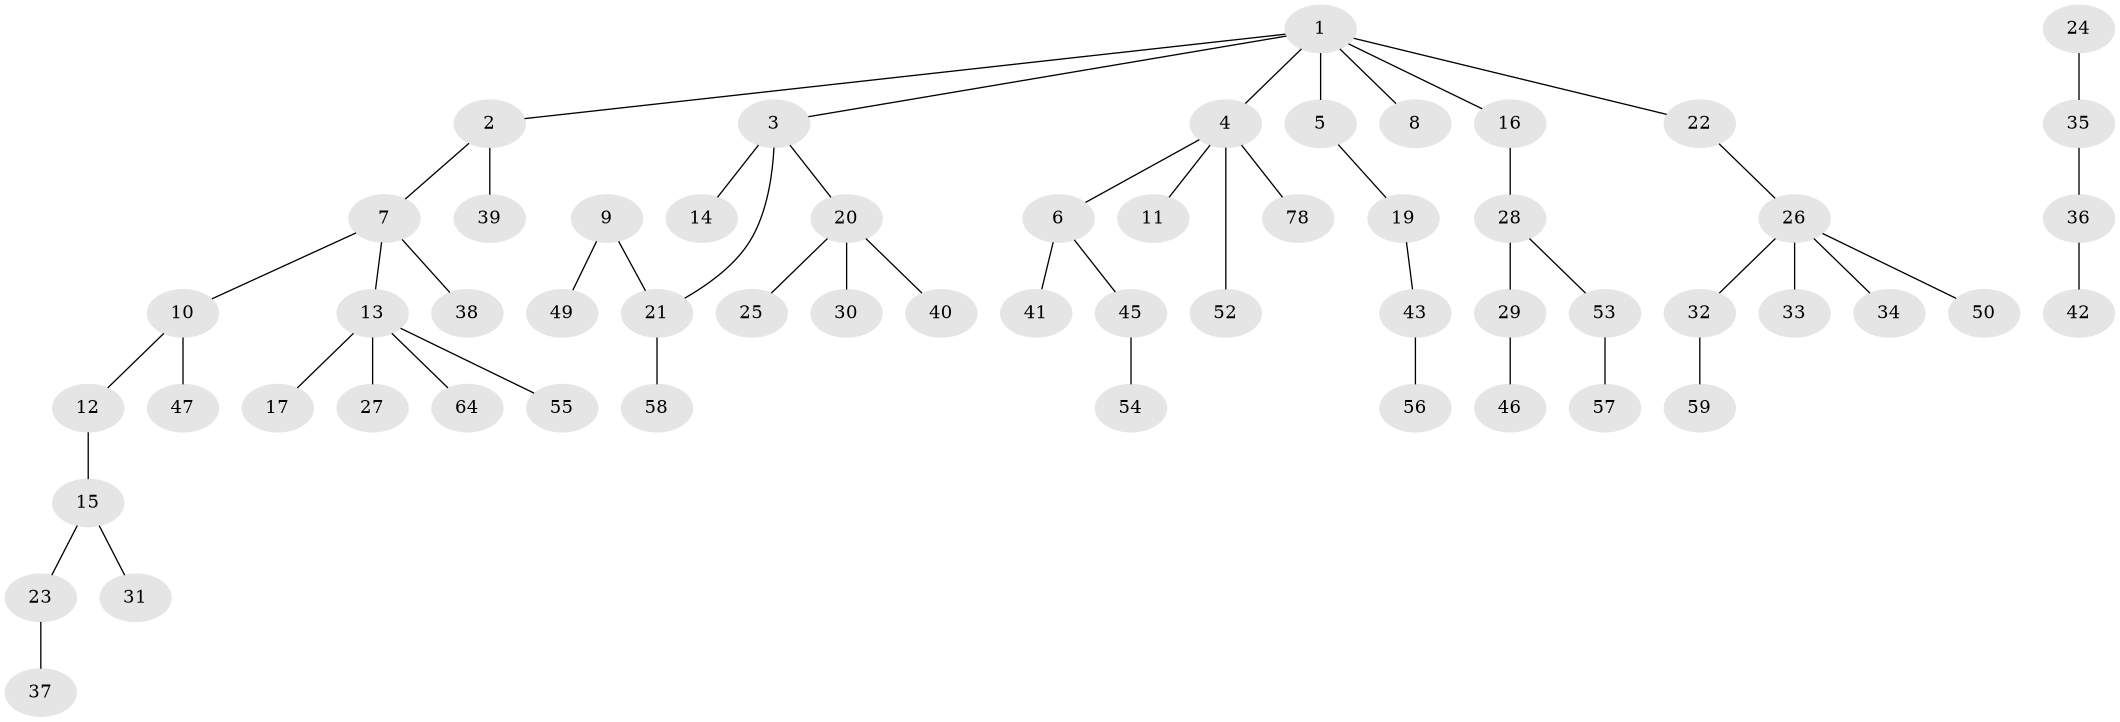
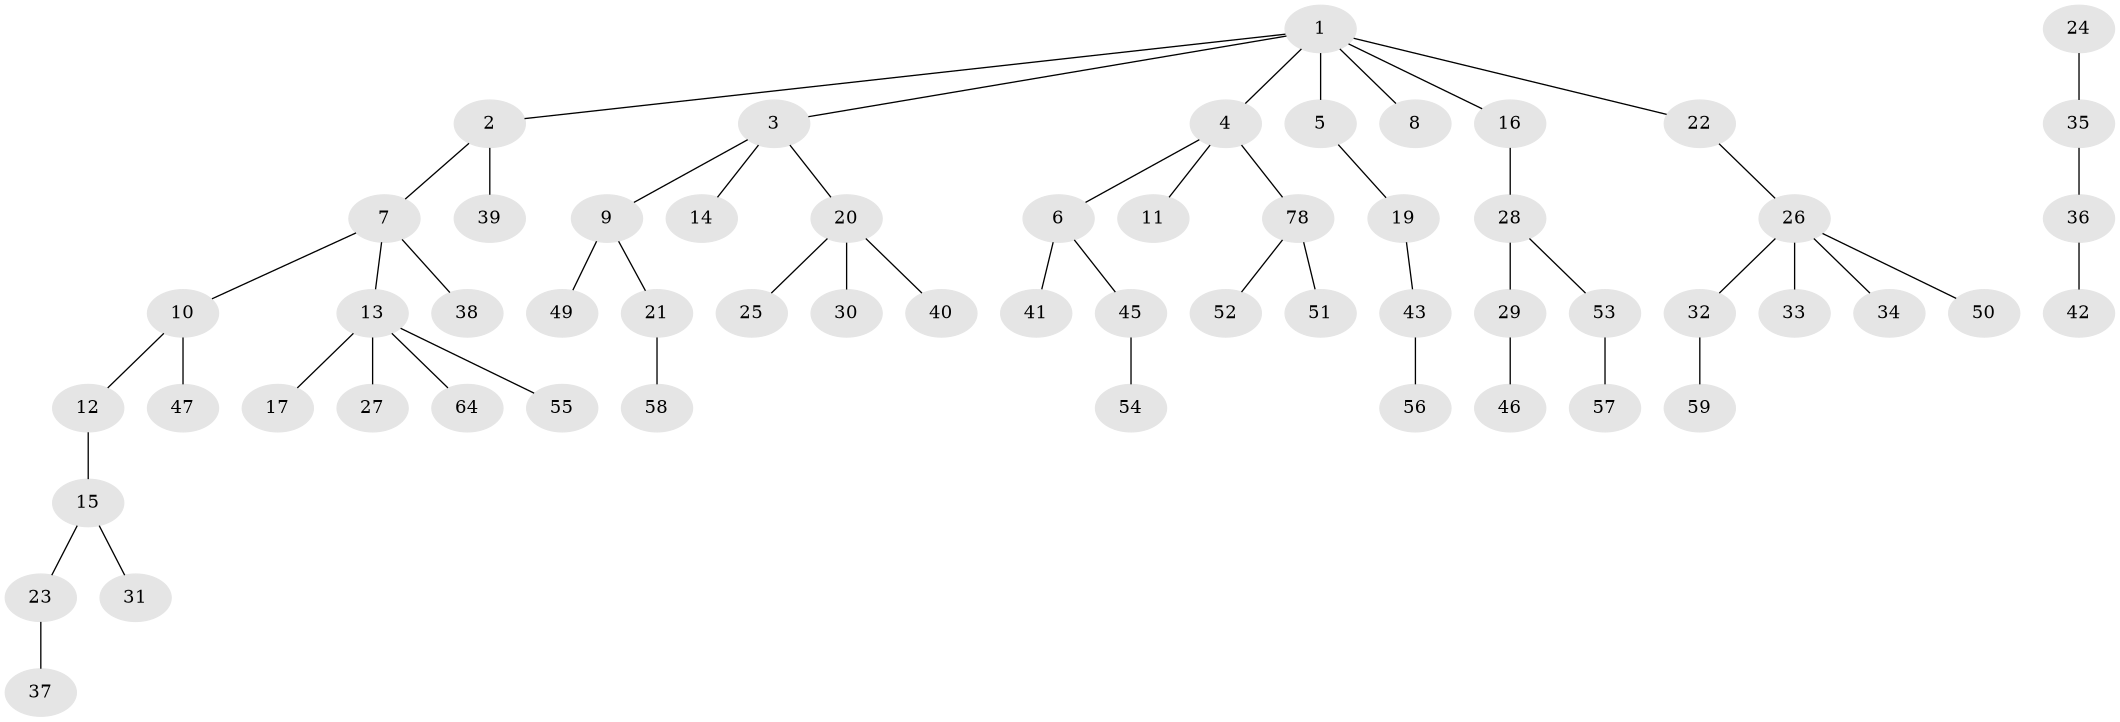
(1226, 219) -> (1262, 266)
(752, 237) -> (691, 171)
none -> (1321, 313)
